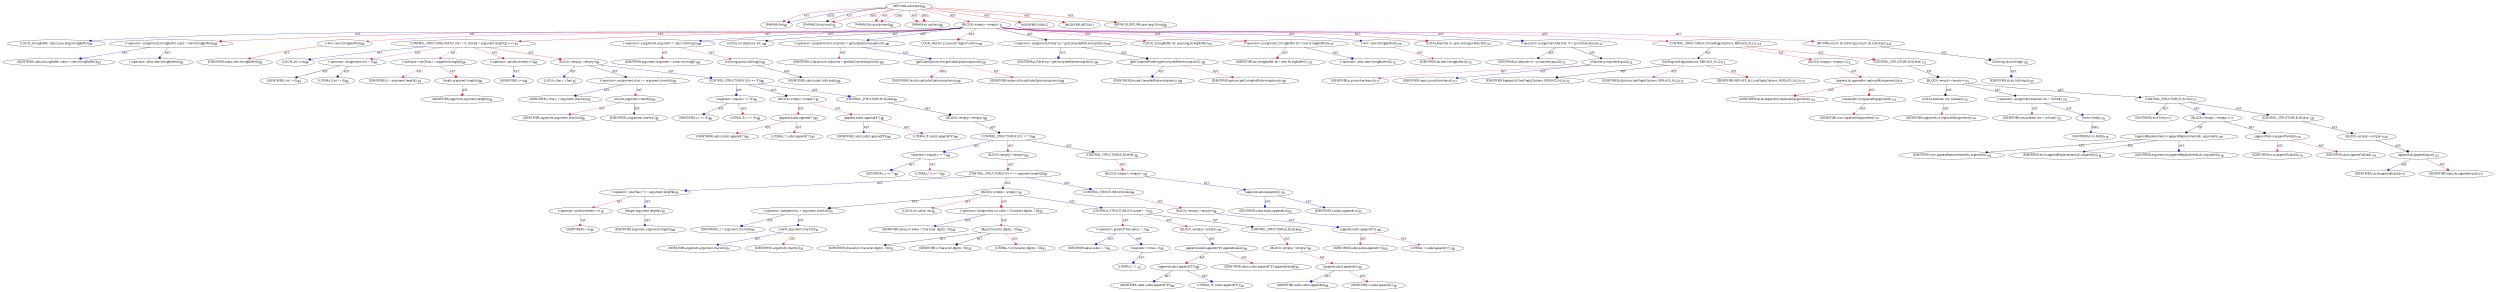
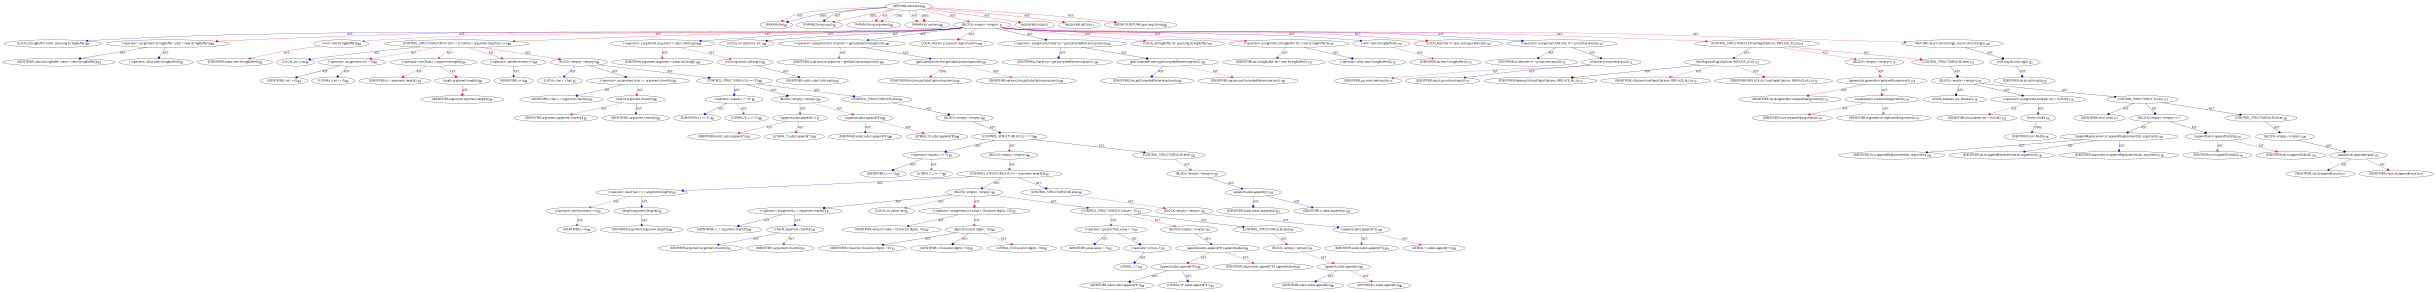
(415, 71) -> (415, 71)
(1943, 108) -> (1883, 108)
